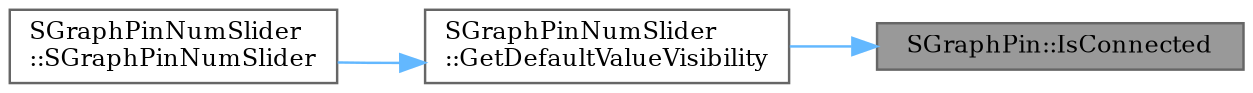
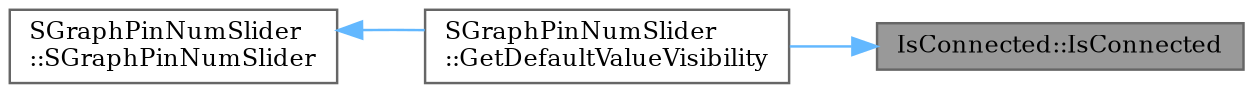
(1060, 46) -> (1060, 46)
(369, 63) -> (394, 30)
